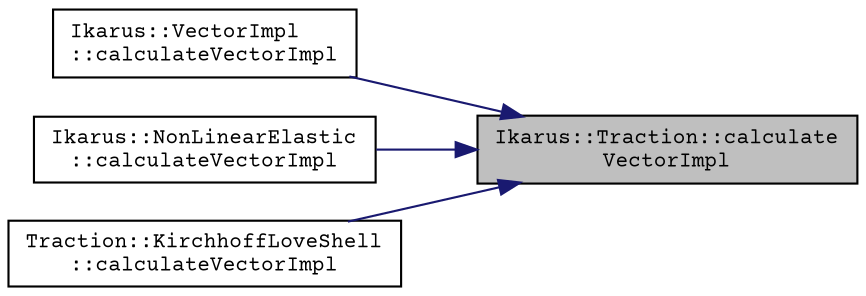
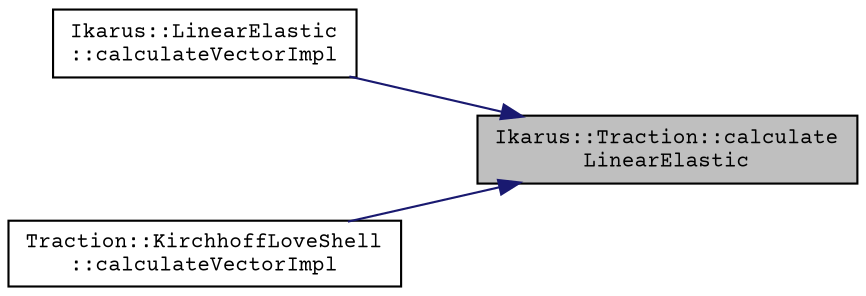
(205, 44) -> (205, 44)
(205, 150) -> none
(667, 150) -> (667, 150)
